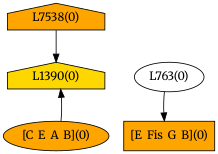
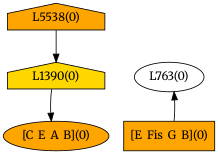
(56, 18) -> (56, 18)
(164, 102) -> (175, 111)
(62, 109) -> (51, 101)
